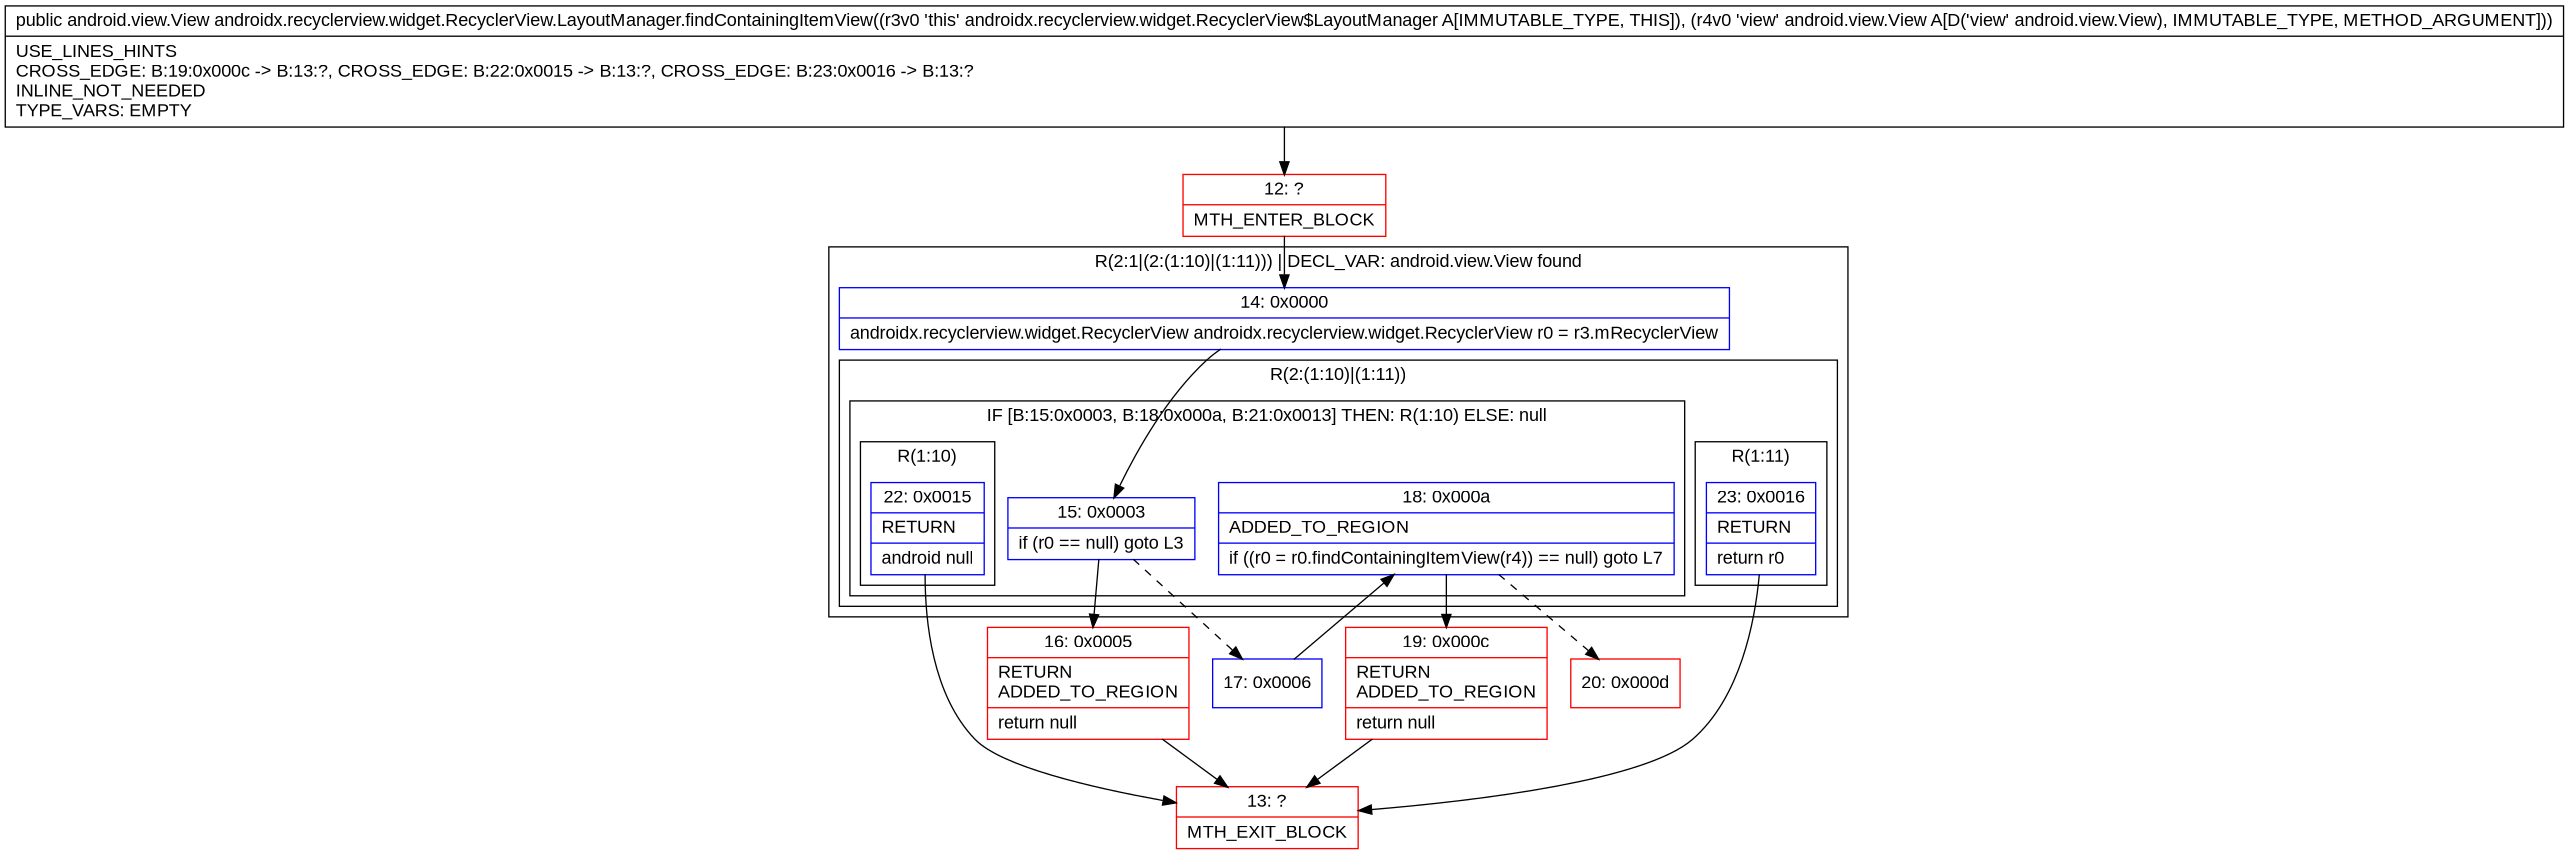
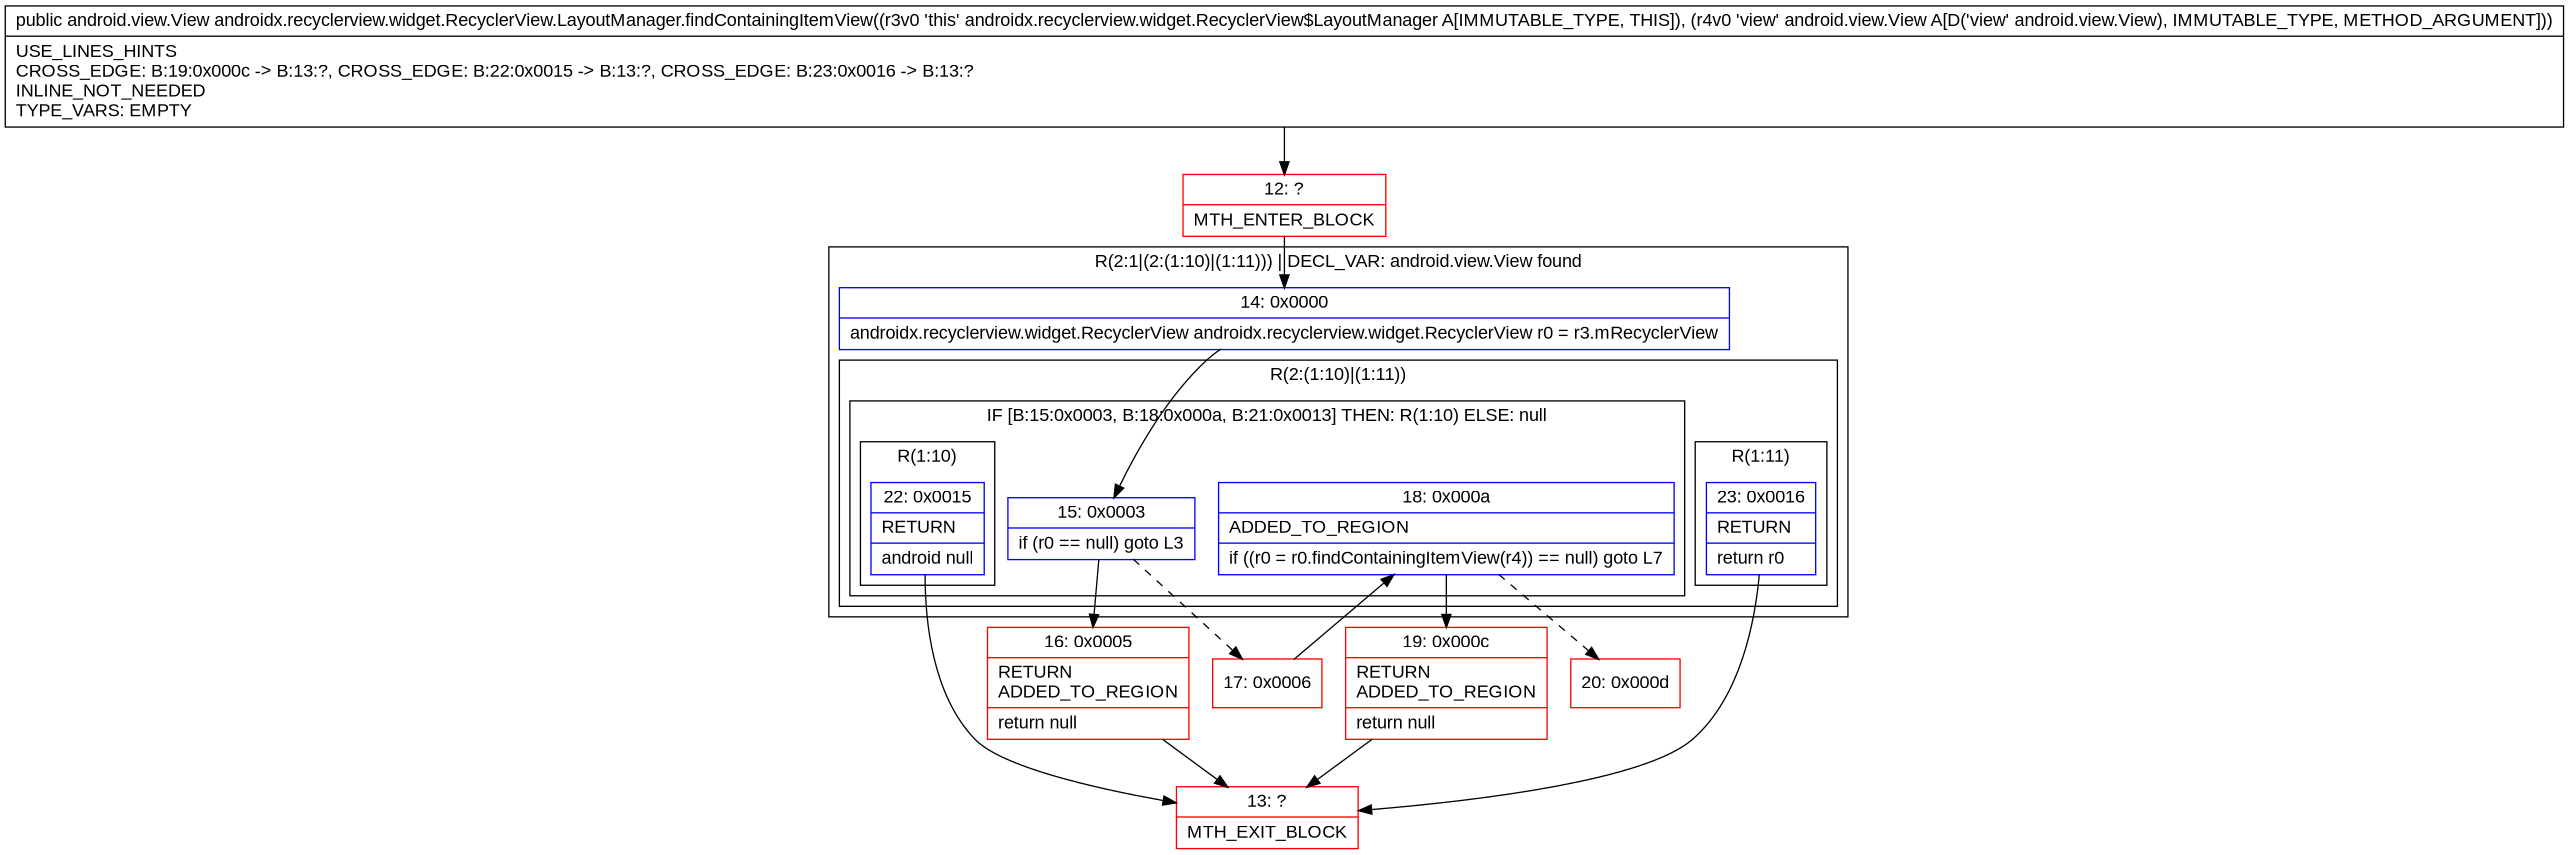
(1267, 683) -> (1267, 683)
